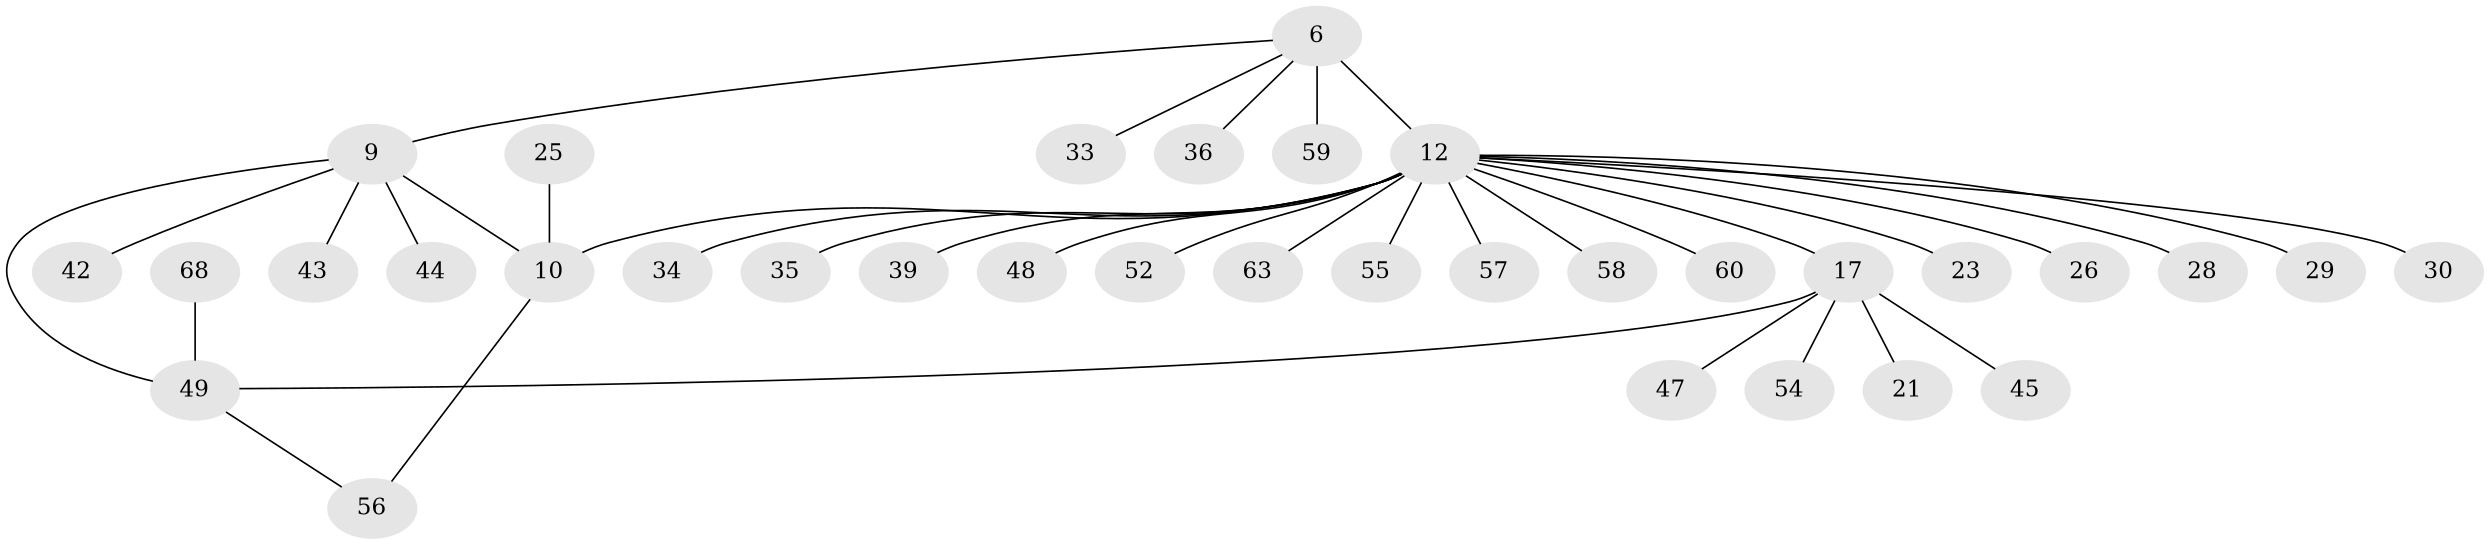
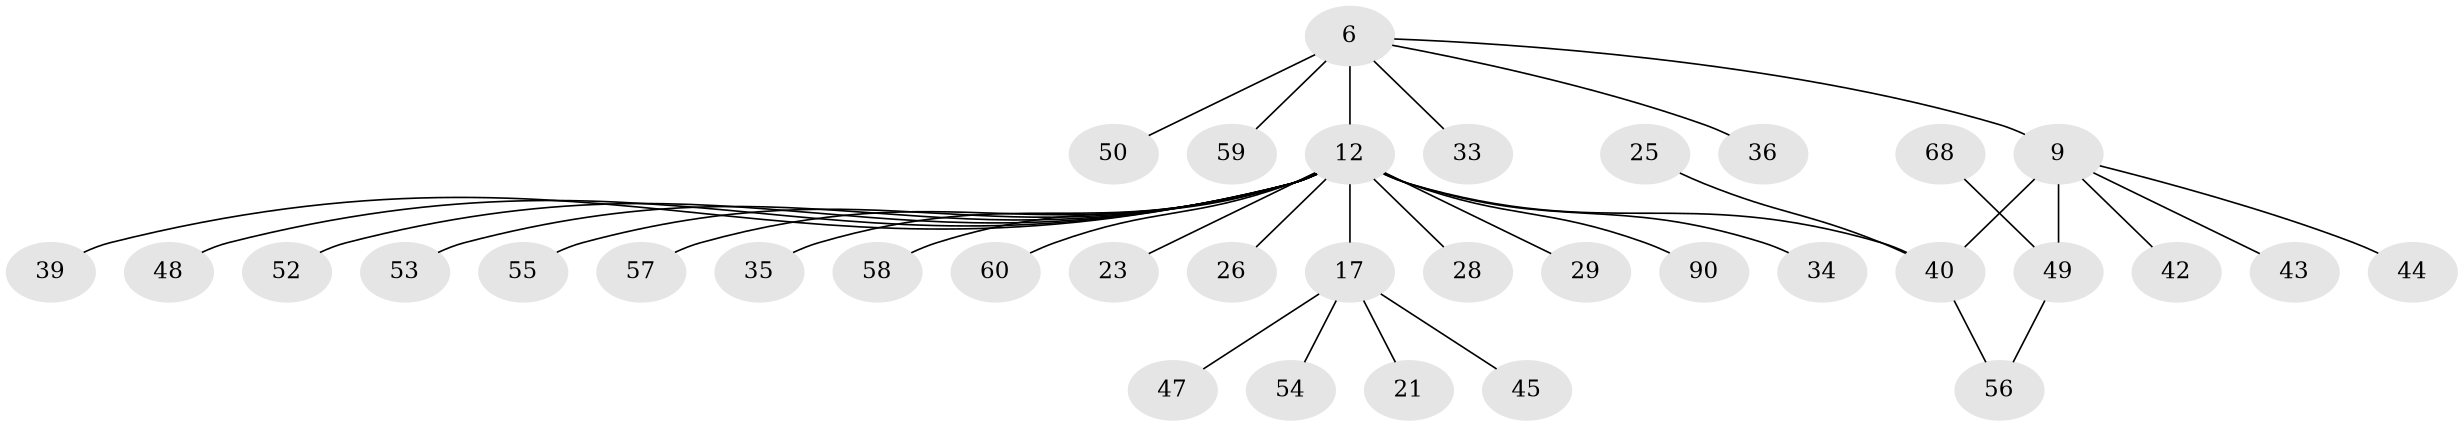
none -> (1114, 154)
(549, 272) -> (1940, 272)
(1258, 272) -> (405, 272)
(2439, 272) -> (1704, 272)
(1030, 372) -> none
